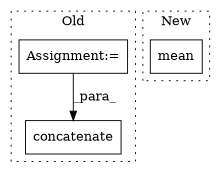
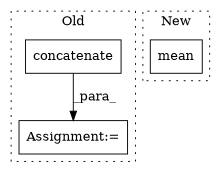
(73, 92) -> (73, 92)
